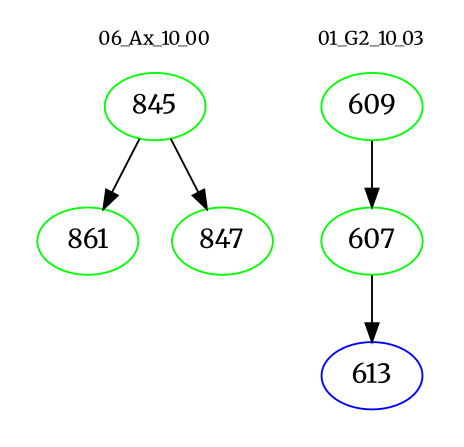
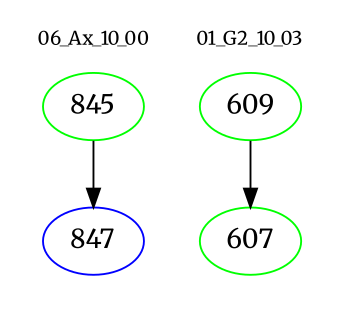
(88, 241) -> none
(222, 241) -> (93, 241)
(372, 376) -> none
